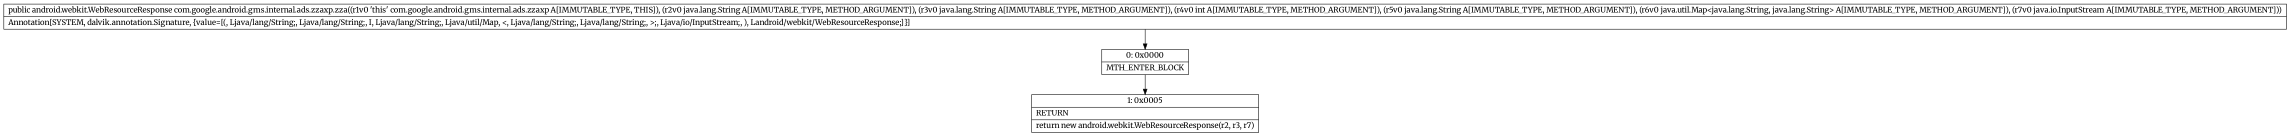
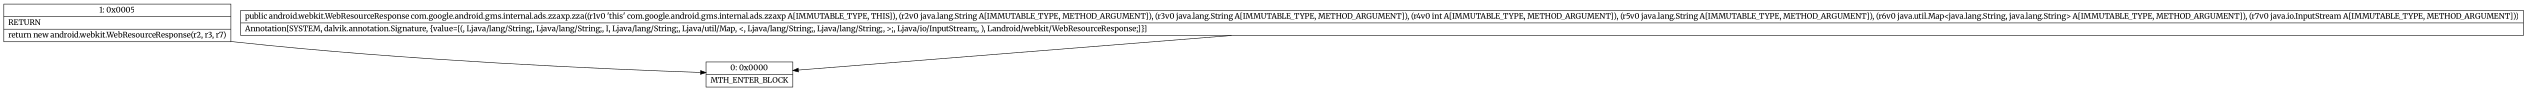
(1145, 82) -> (465, 61)
